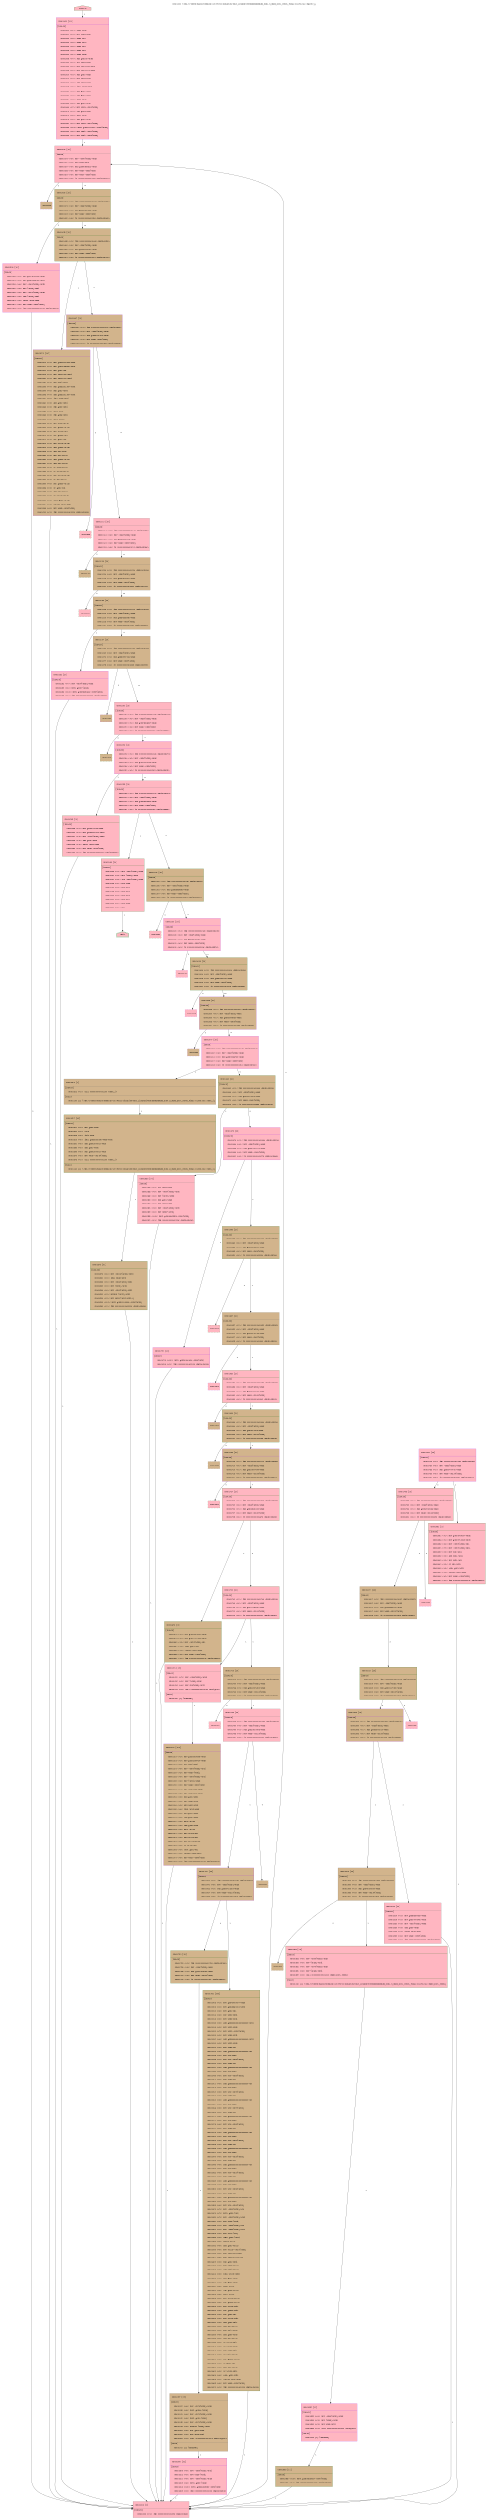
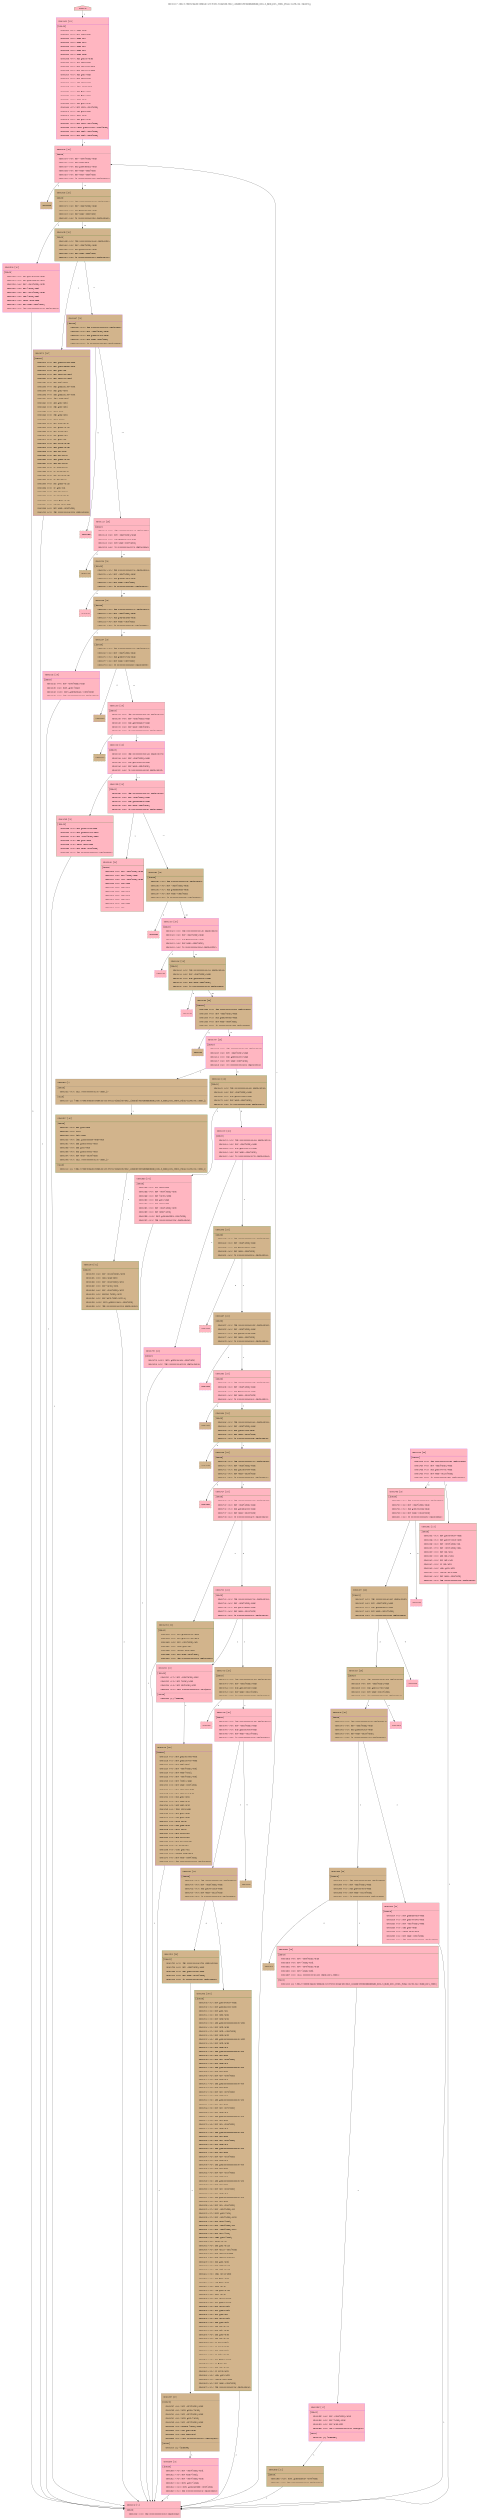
(123, 935) -> none
none -> (412, 1683)
